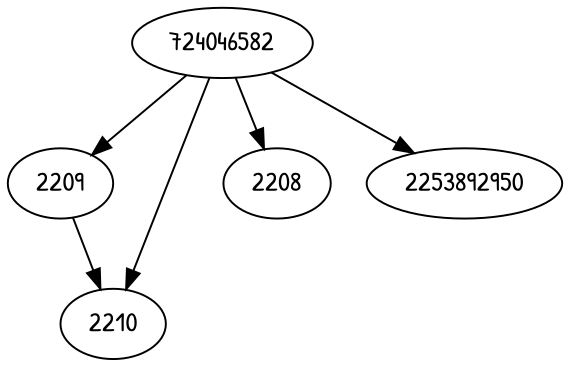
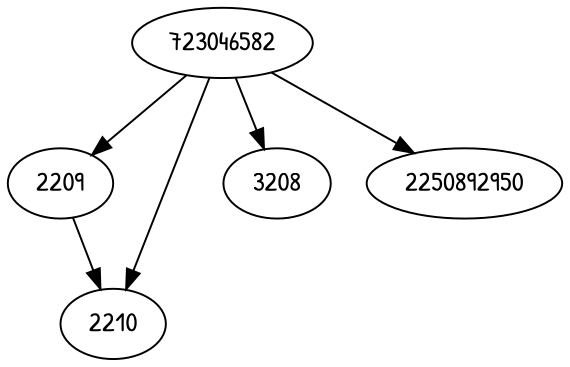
(222, 43) -> (222, 43)
(277, 183) -> (277, 183)
(464, 183) -> (464, 183)
